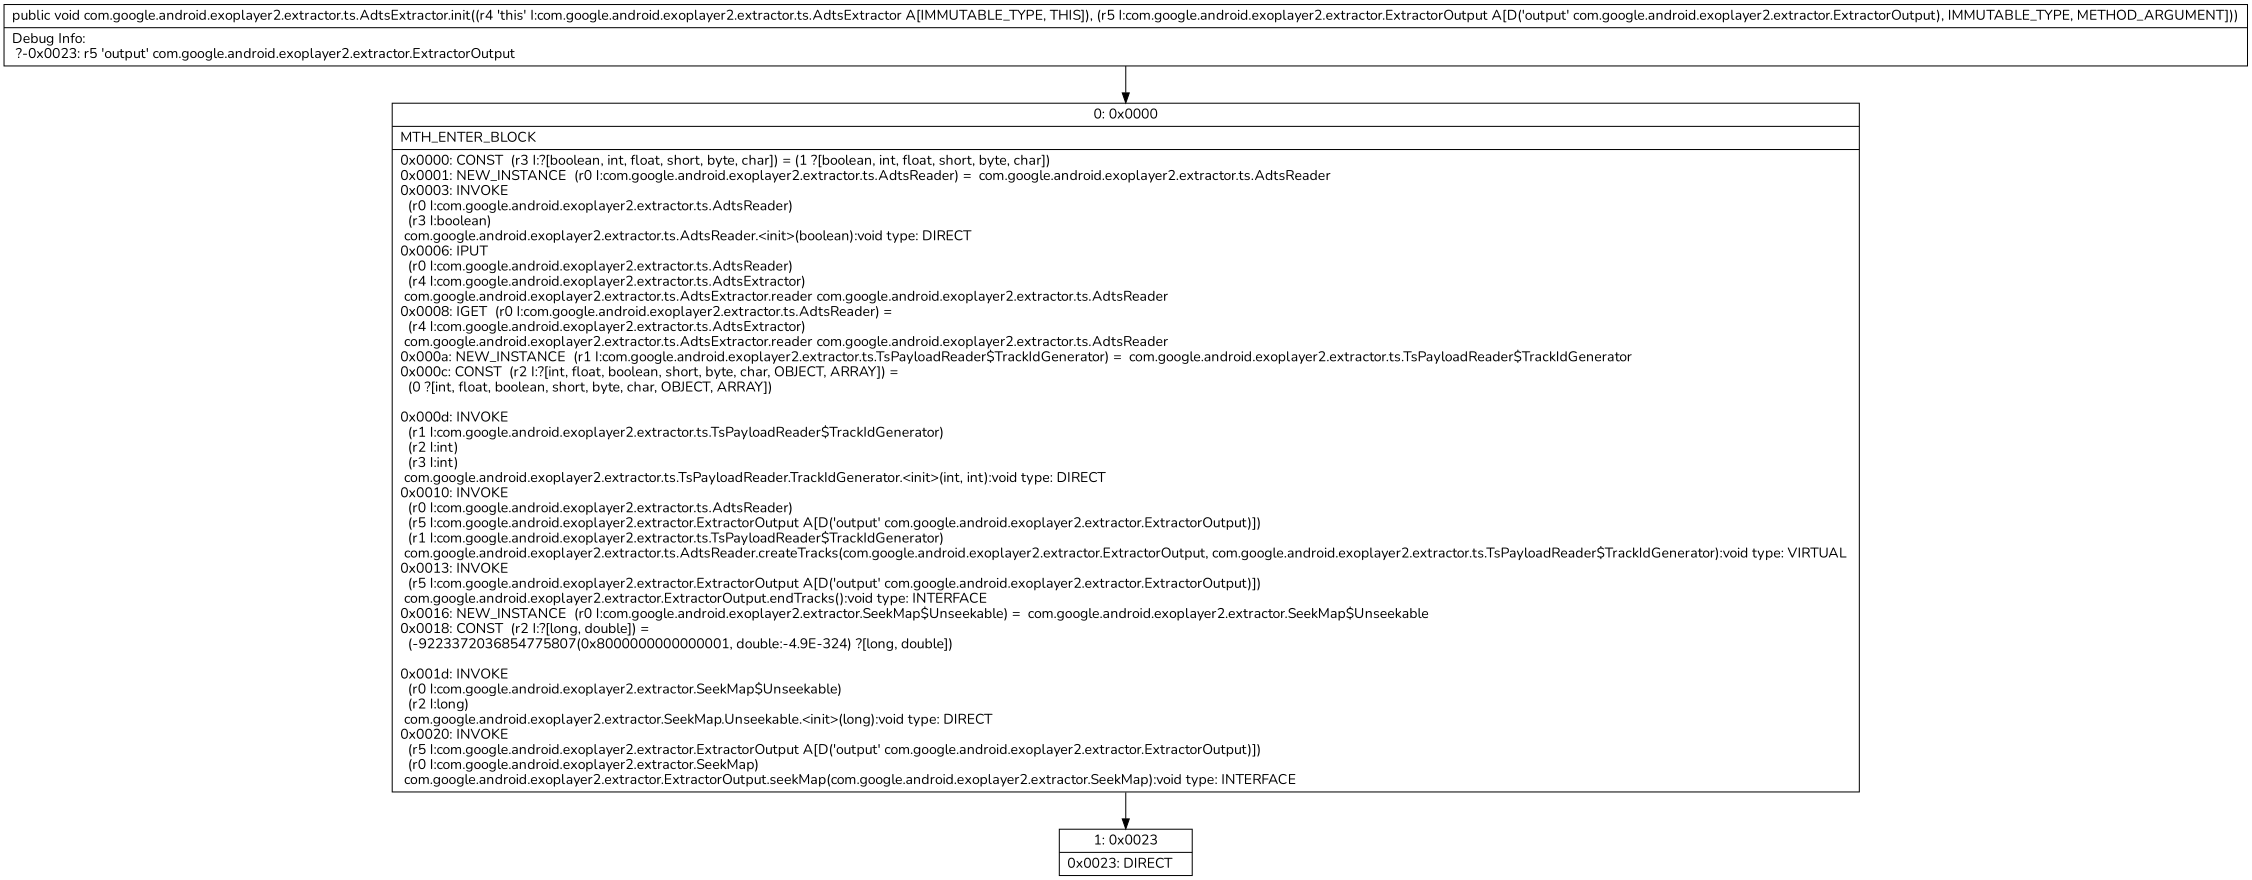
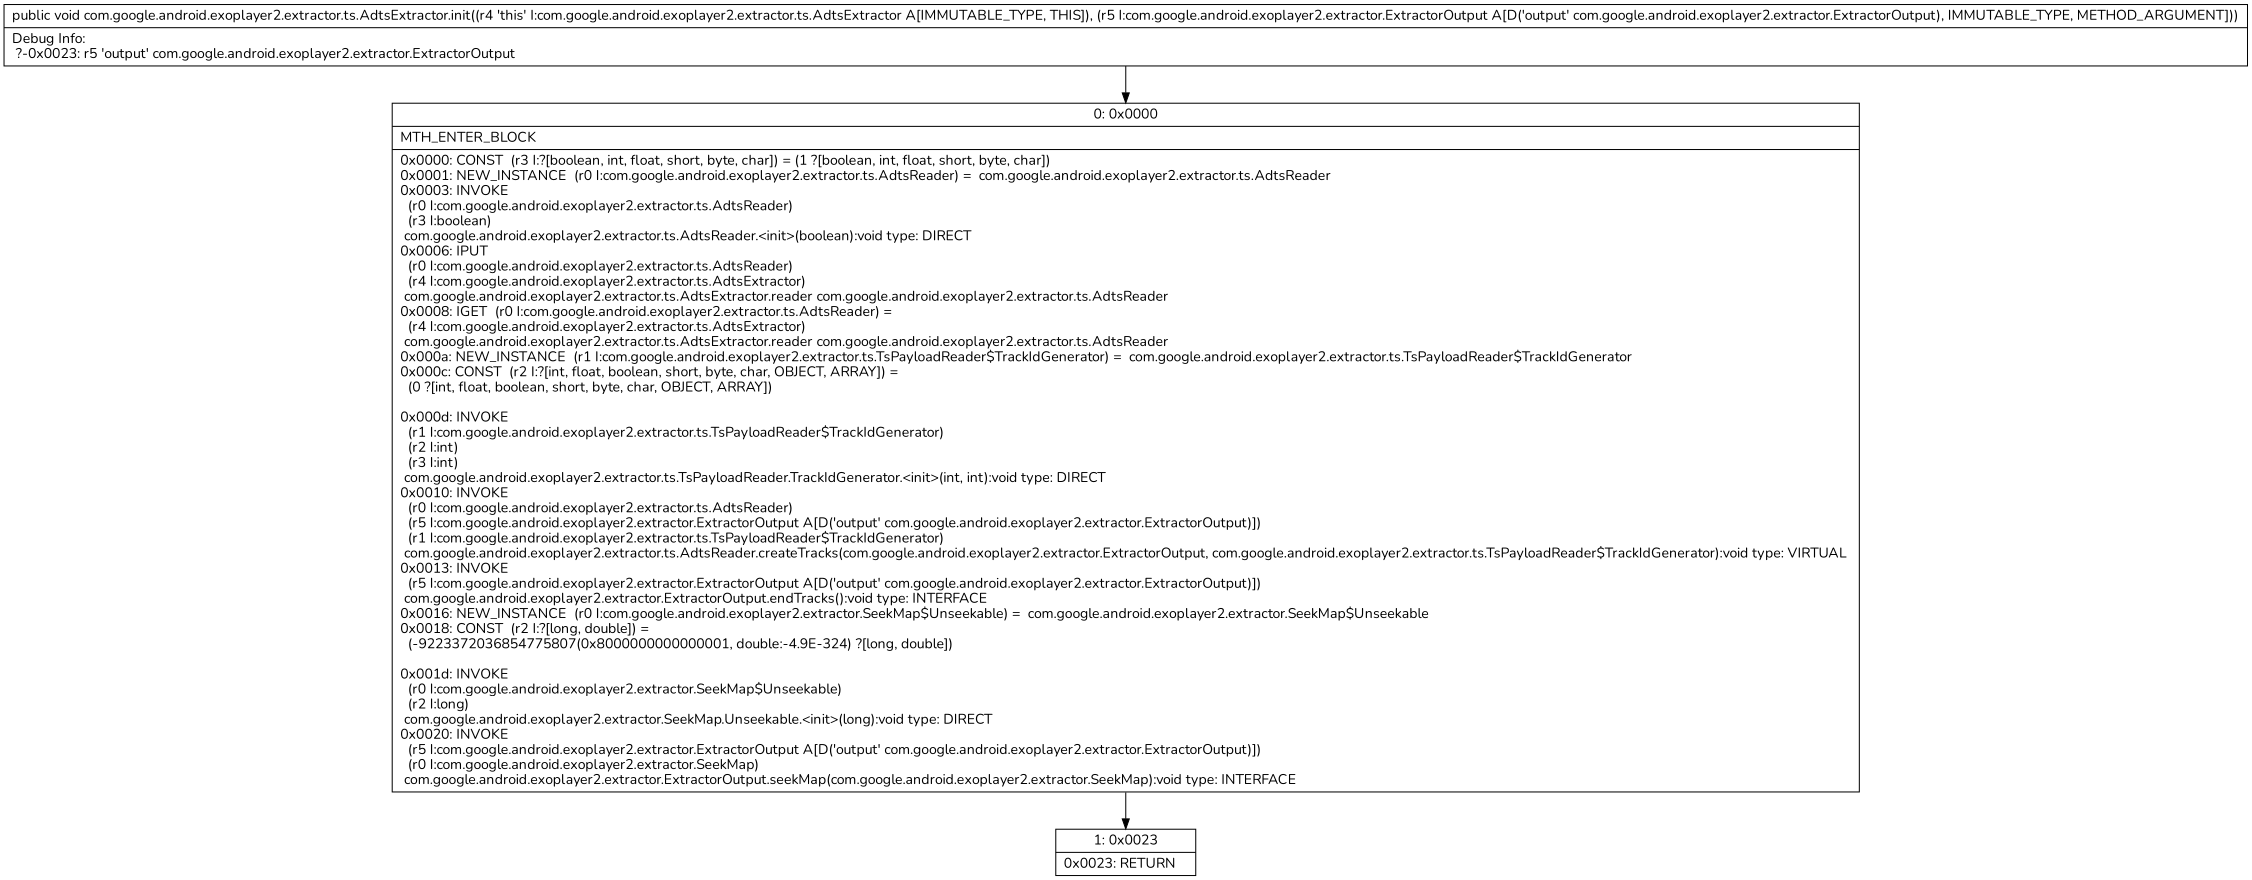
(1126, 863) -> (1126, 863)
